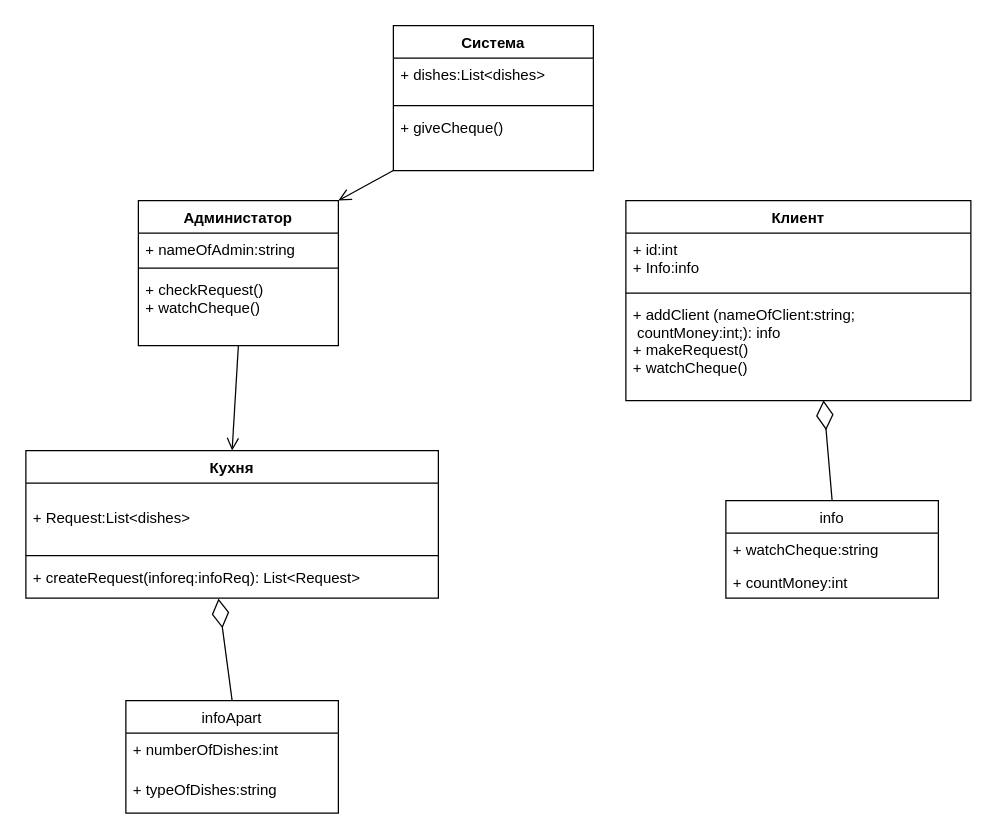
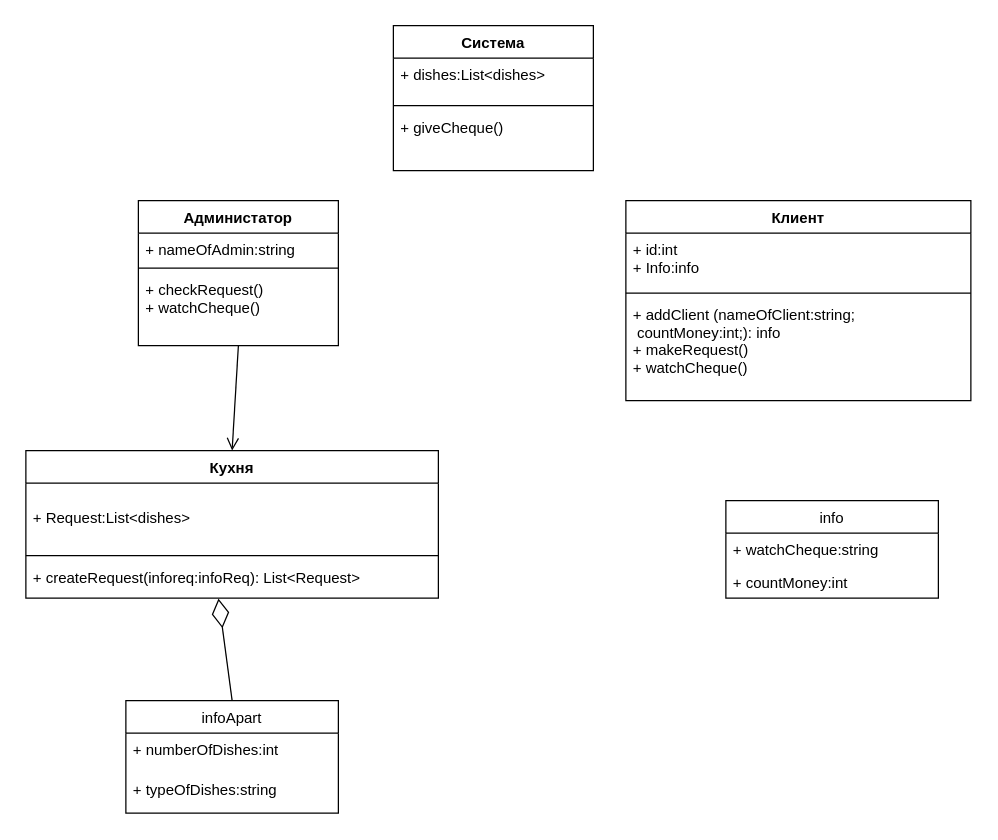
(366, 185) -> none
(829, 463) -> none
